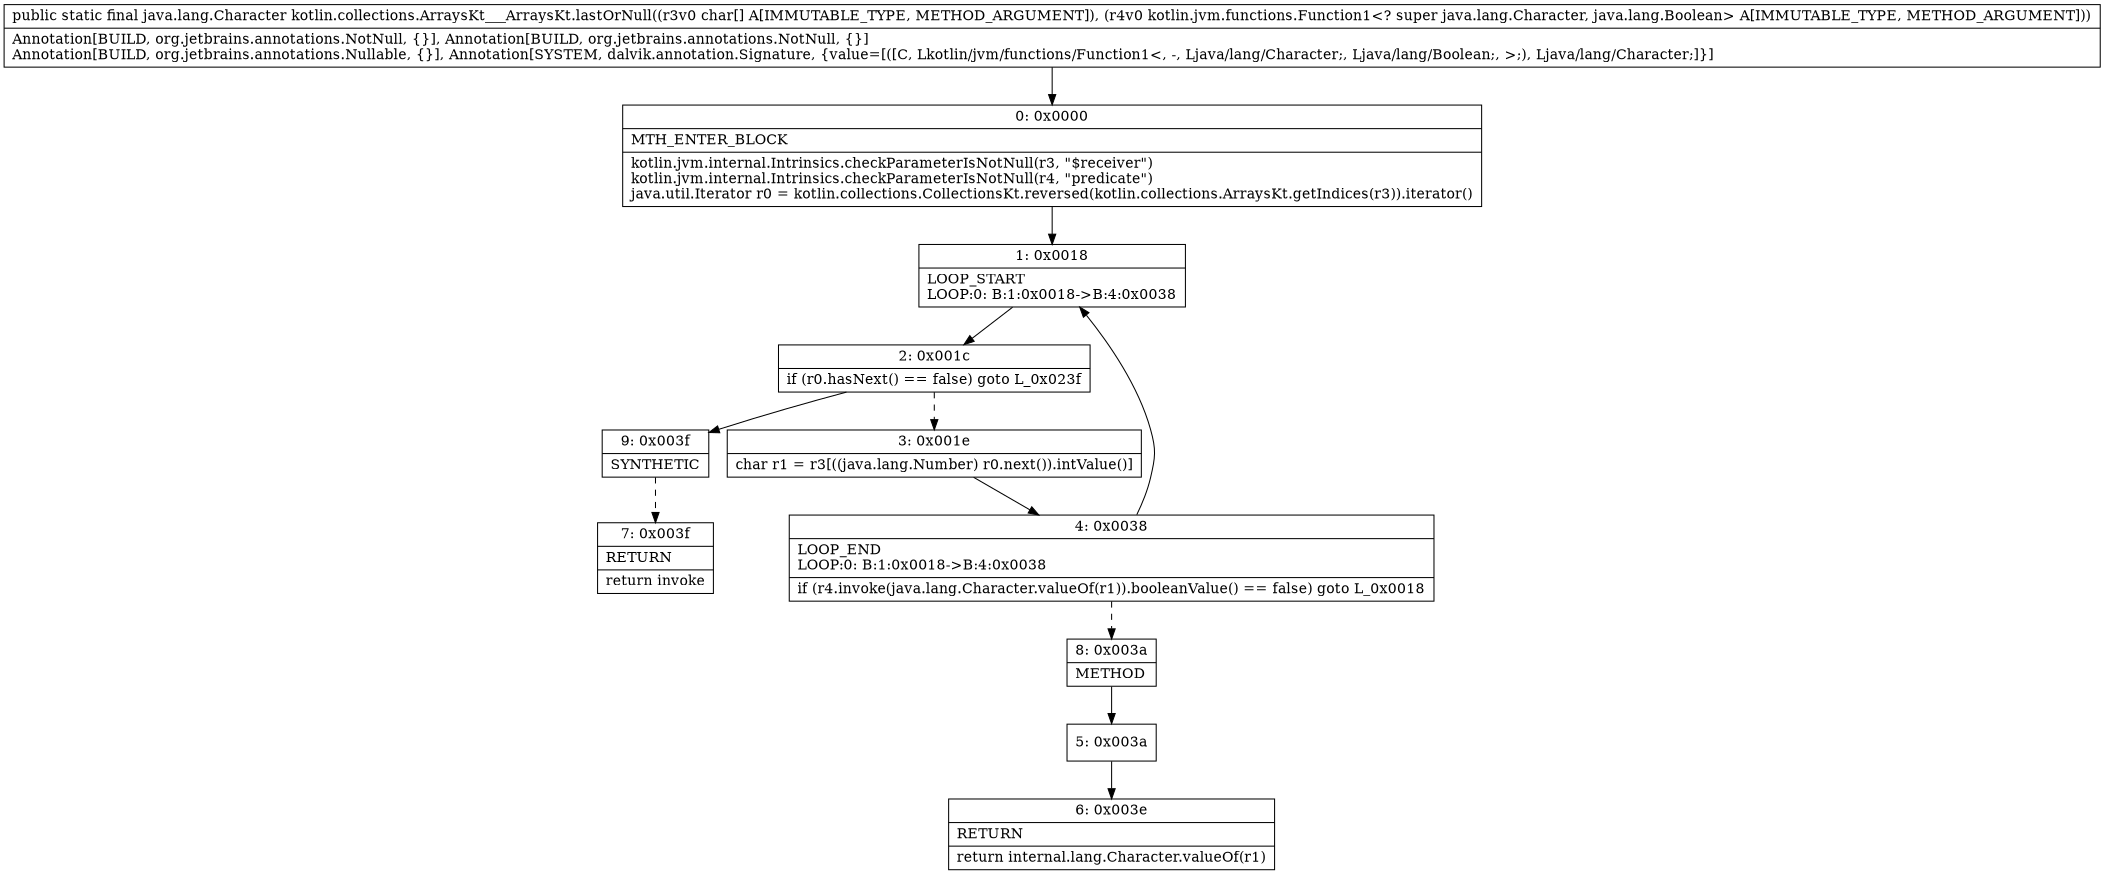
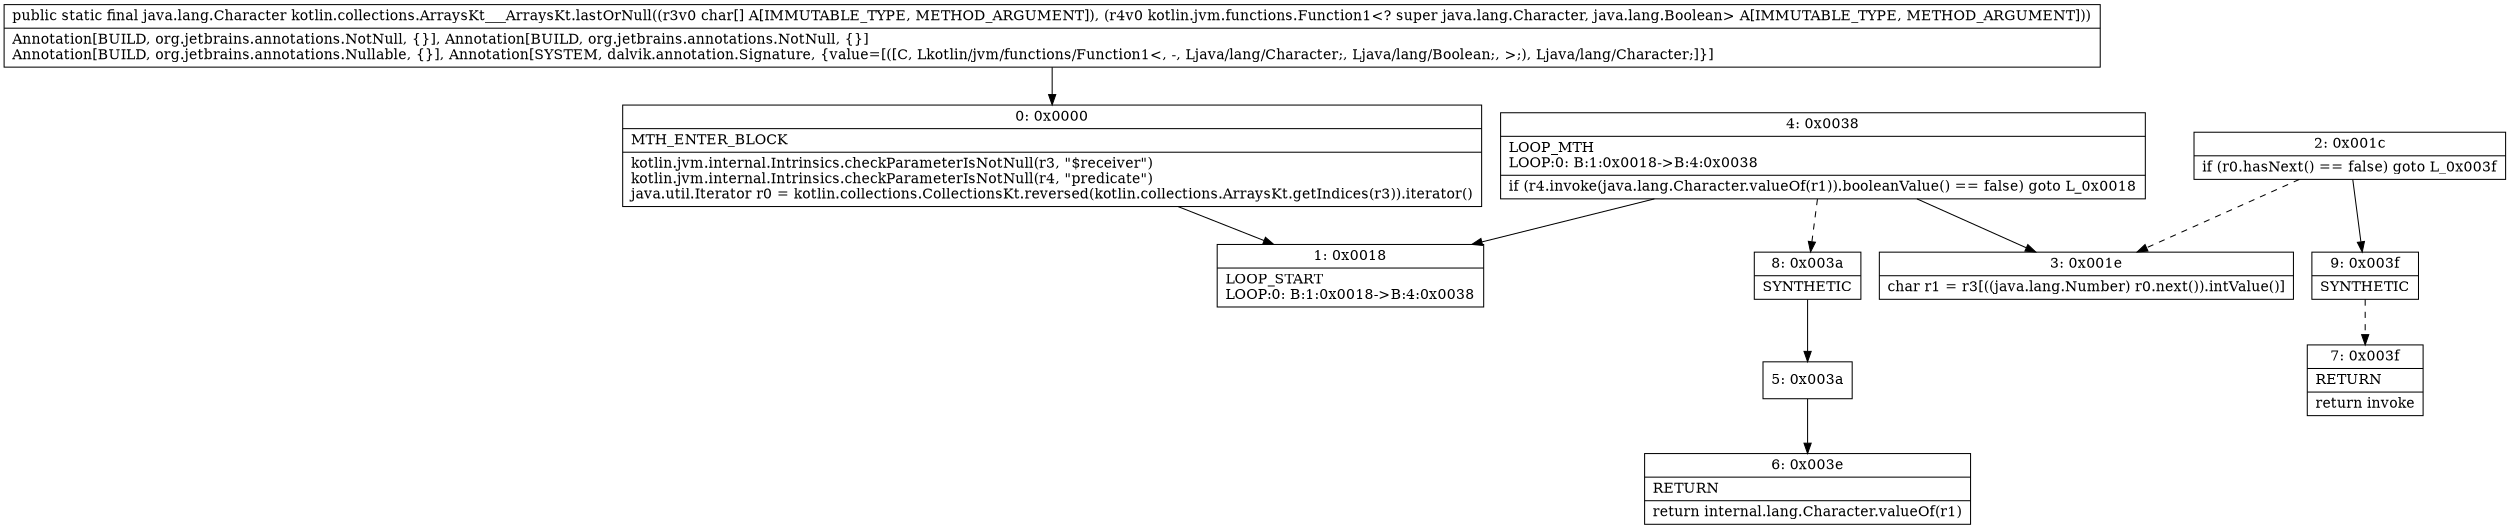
(992, 323) -> none
(934, 380) -> (2350, 167)
(1002, 494) -> (1971, 223)
(839, 550) -> (1552, 148)
(1111, 674) -> (1808, 287)
